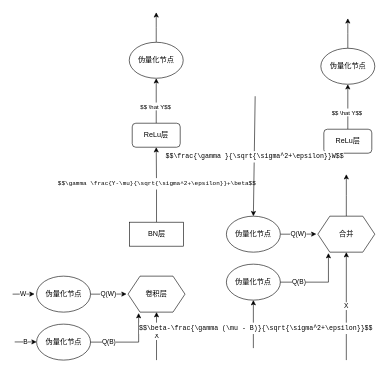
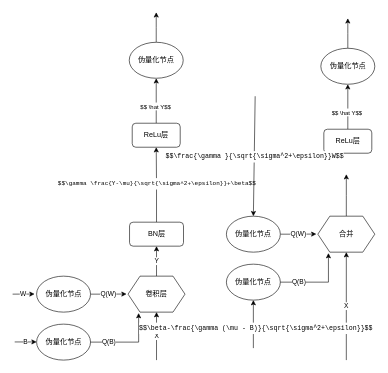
(157, 234) -> (157, 234)
none -> (157, 263)
